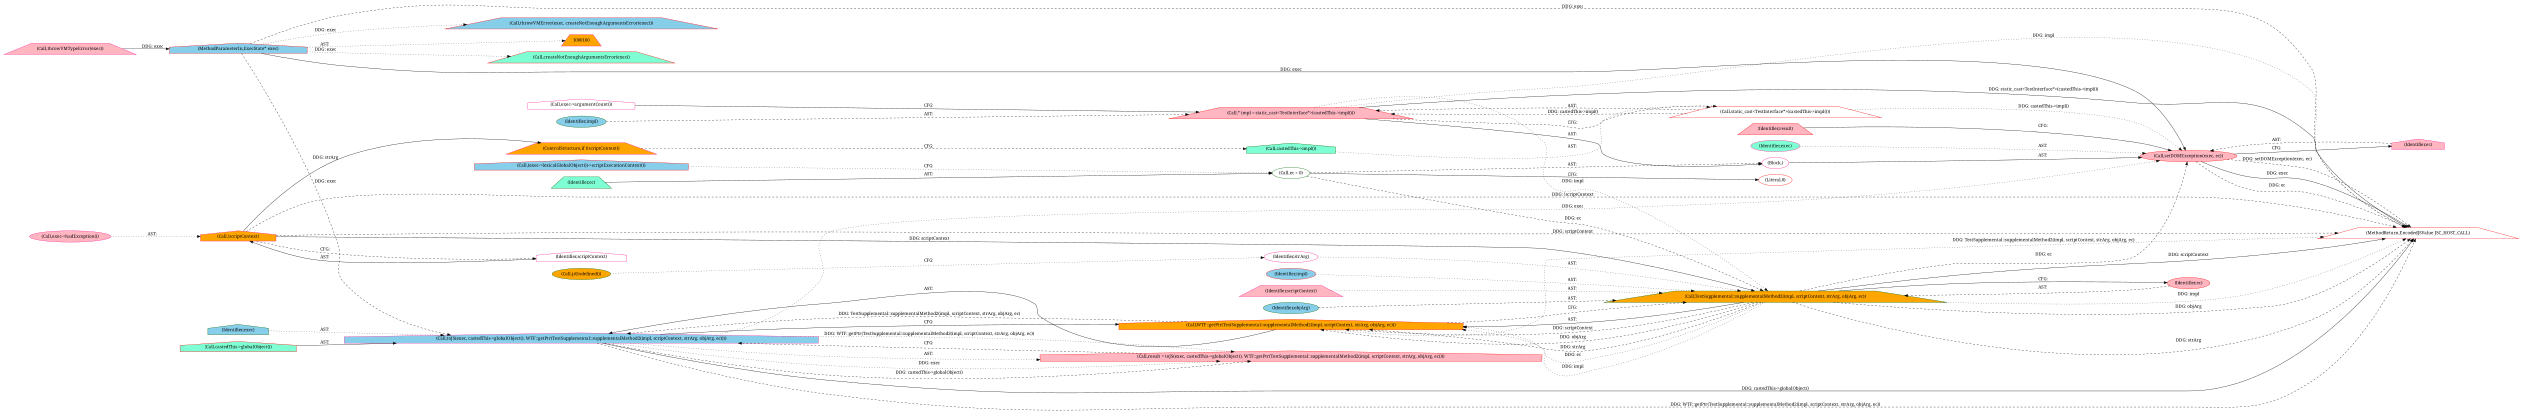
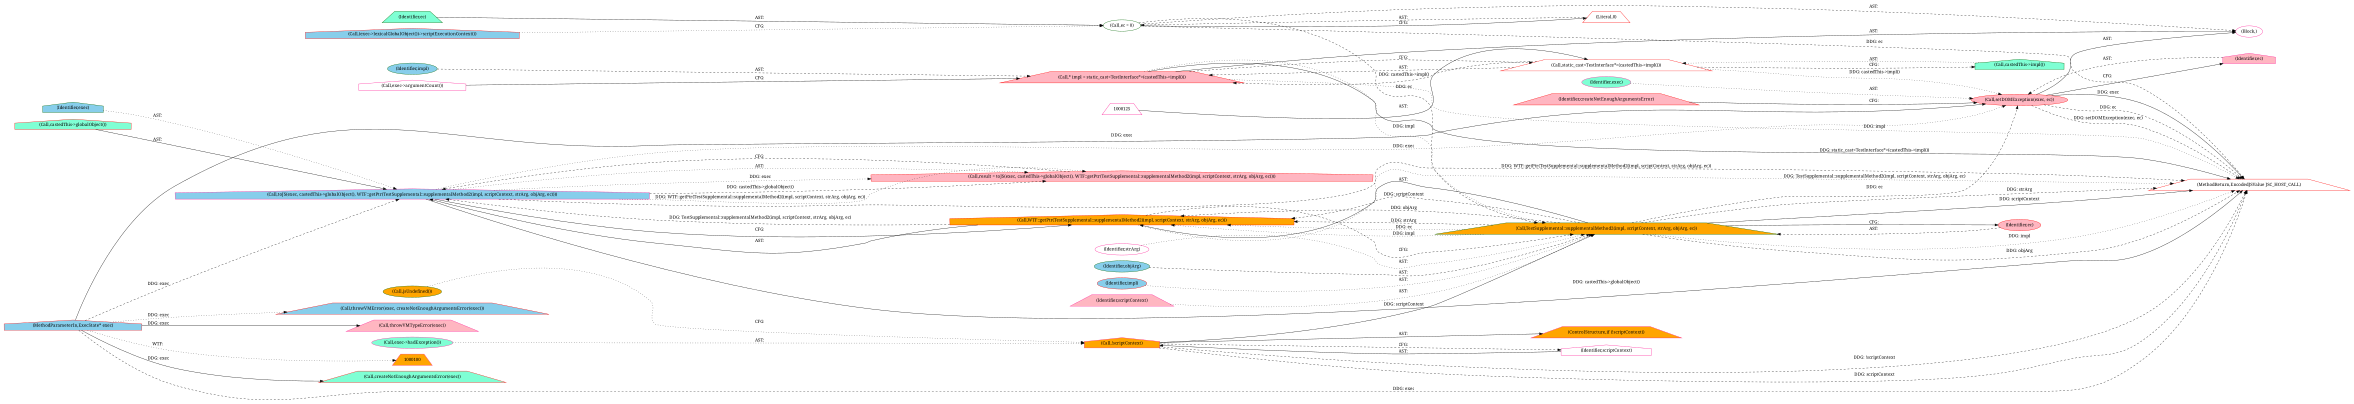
none -> (1366, 21)
none -> (1716, 42)
(326, 44) -> (158, 344)
(144, 49) -> (249, 326)
(407, 54) -> (197, 372)
none -> (1122, 109)
(1775, 129) -> (1606, 99)
(942, 149) -> (1834, 68)
(326, 157) -> (1404, 334)
(1964, 161) -> (2123, 44)
(1775, 180) -> (1606, 17)
(70, 236) -> (412, 343)
(936, 265) -> (740, 331)
